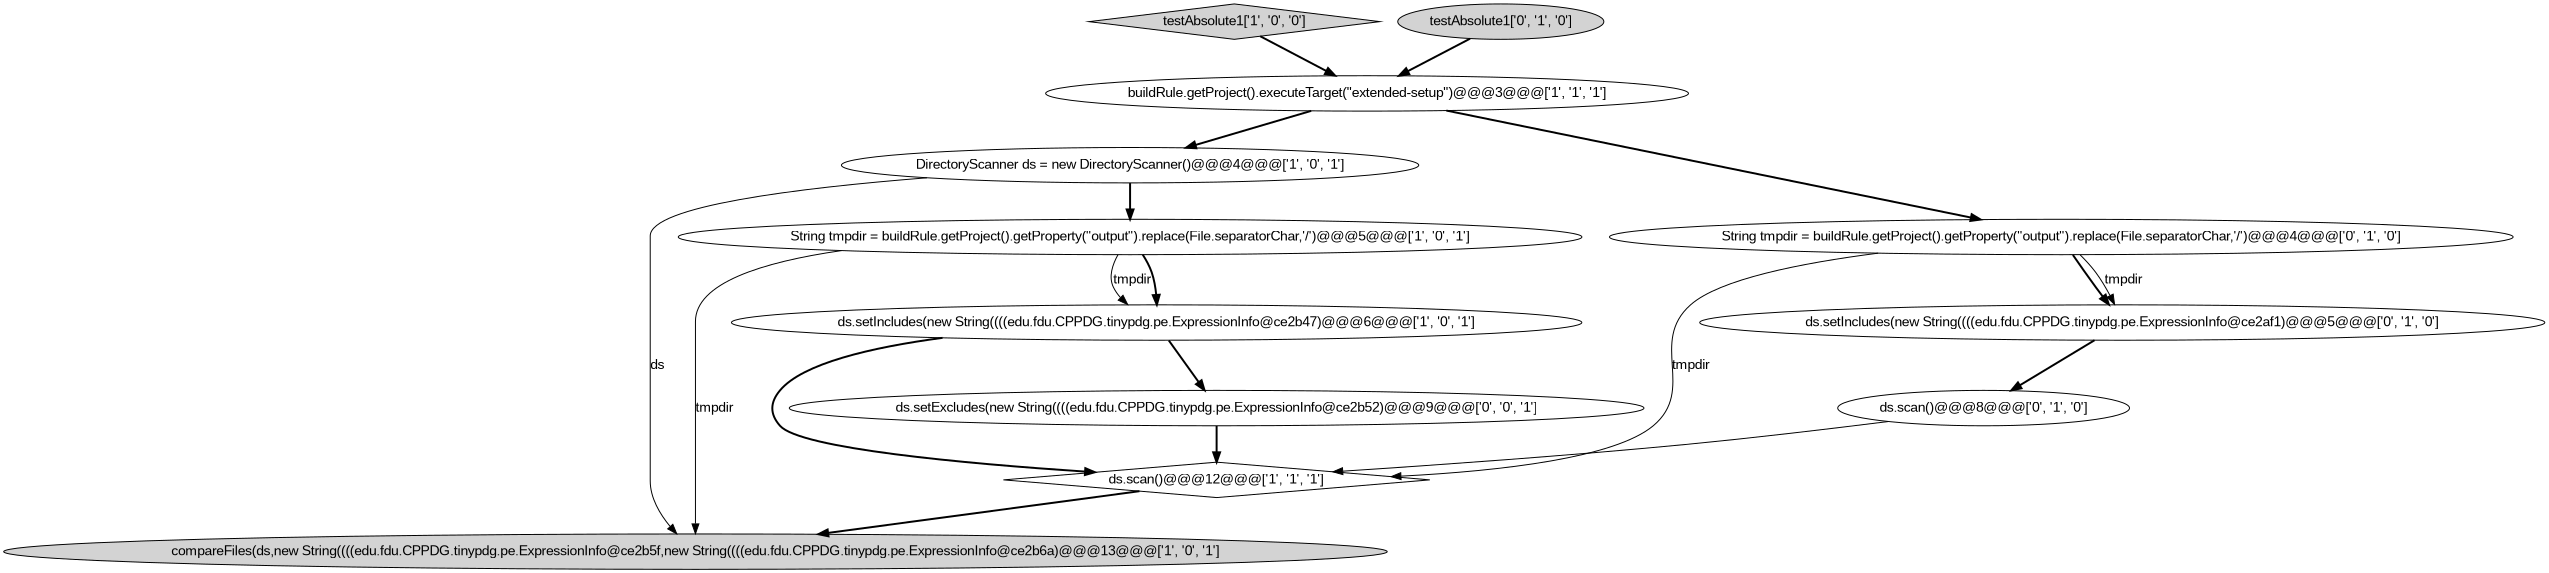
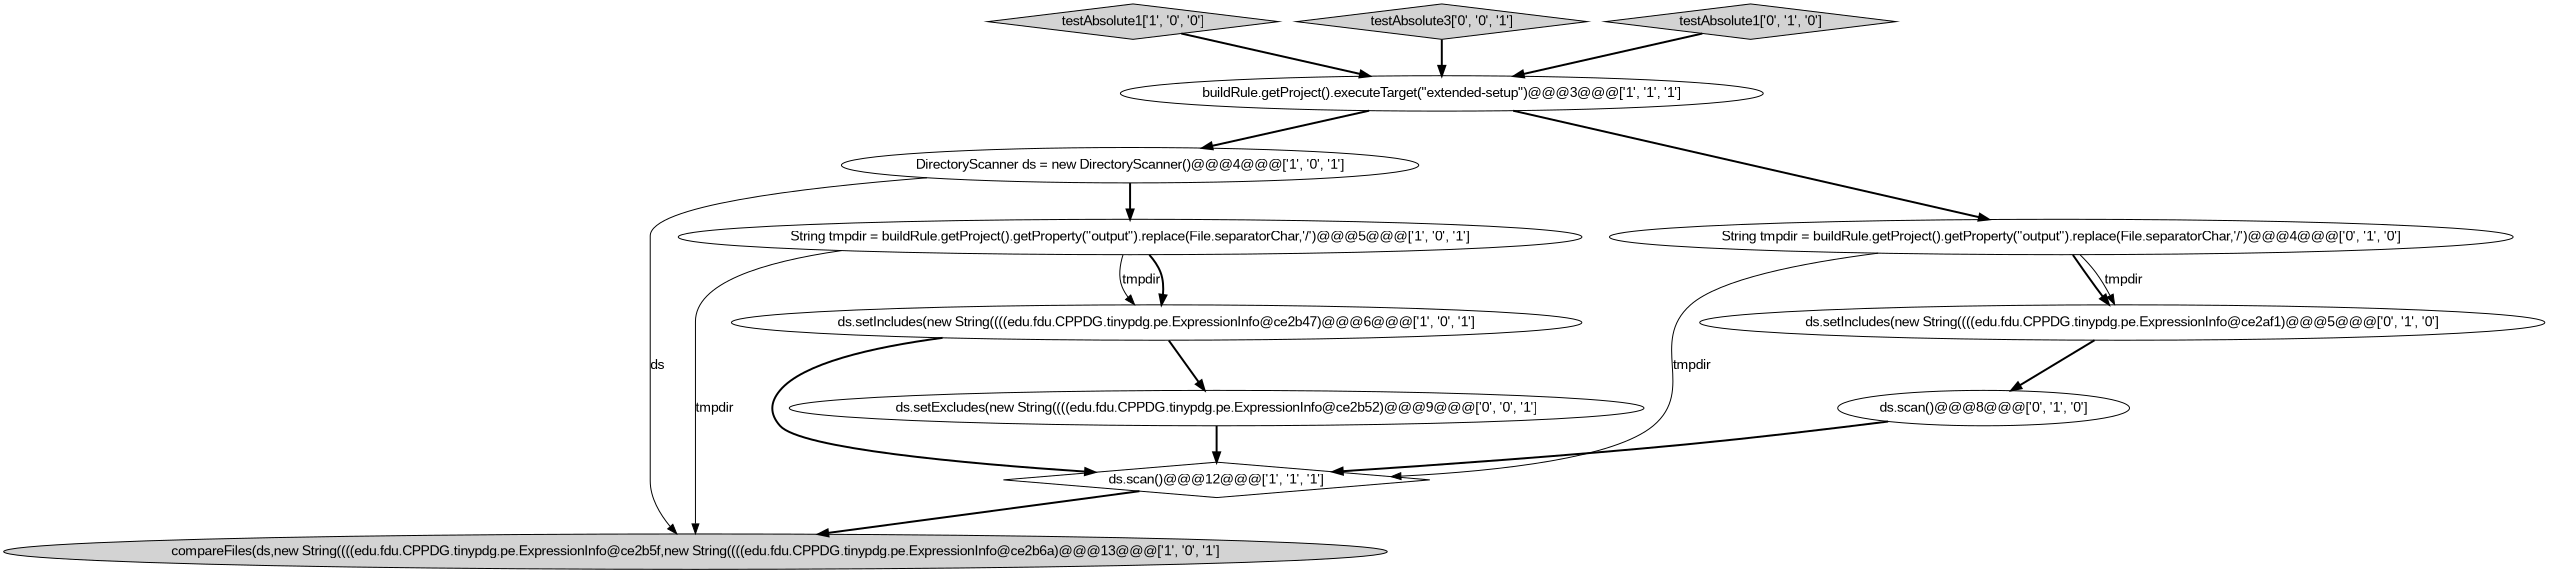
none -> (1442, 22)
(1501, 22) -> (1751, 22)
(1629, 450) -> (1629, 450)
